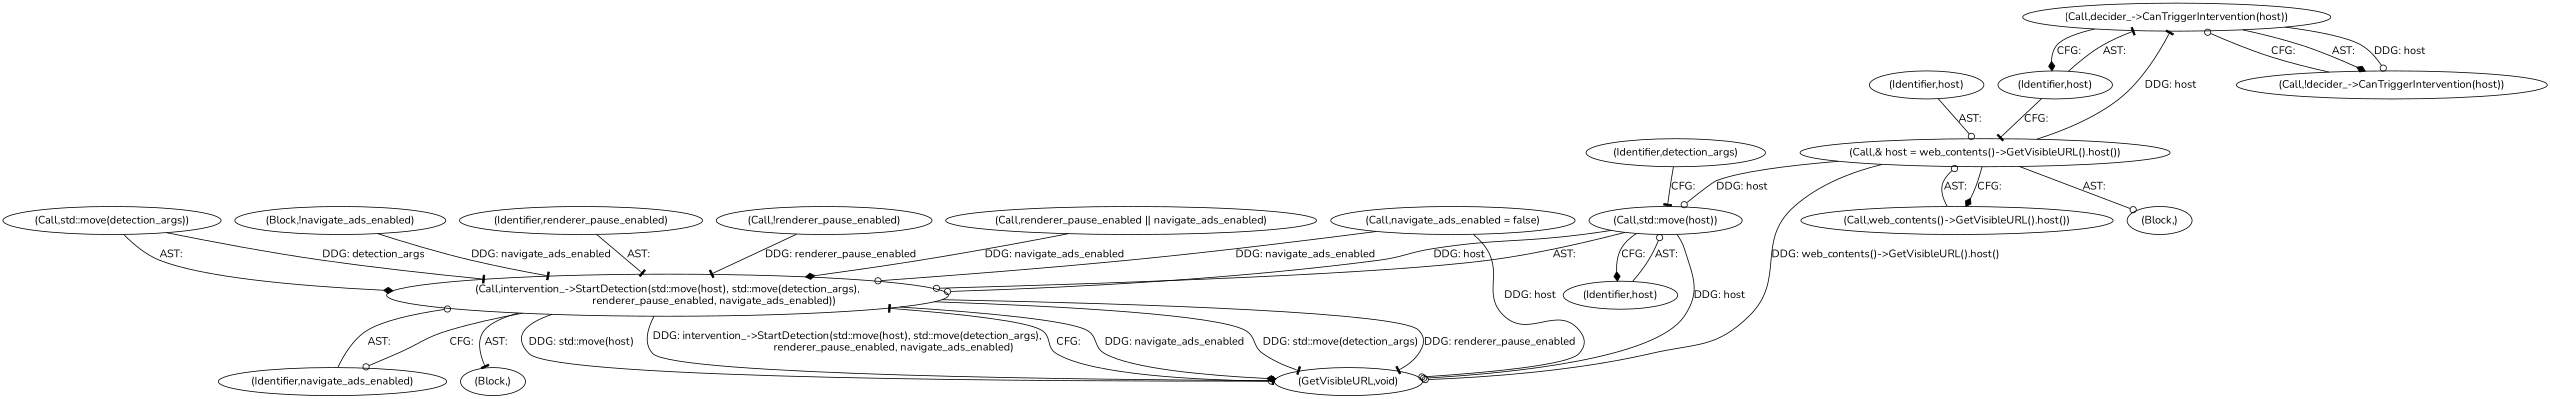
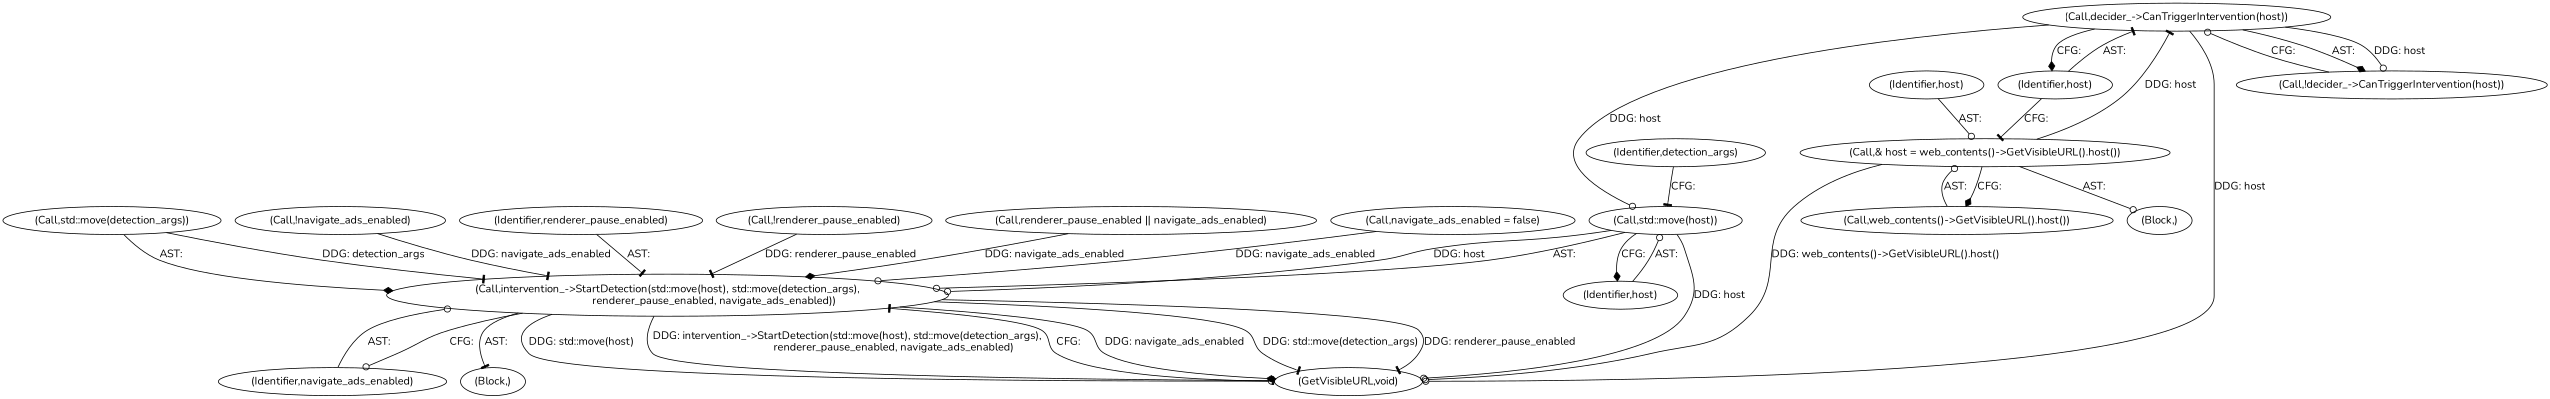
(1759, 171) -> (1759, 63)
(340, 221) -> (340, 221)
(1582, 335) -> (1965, 363)
